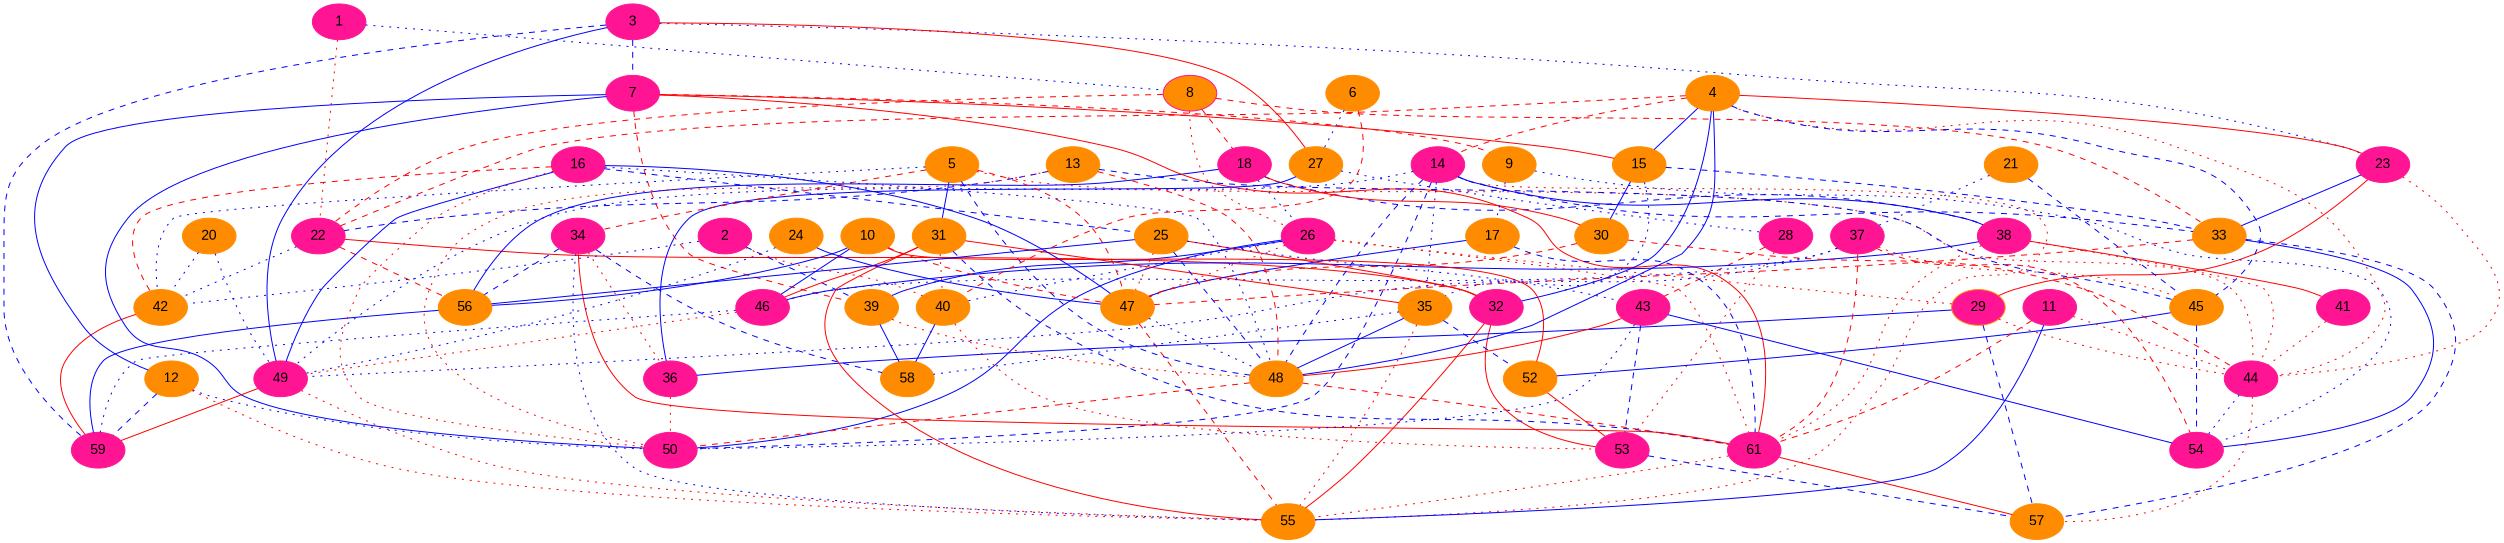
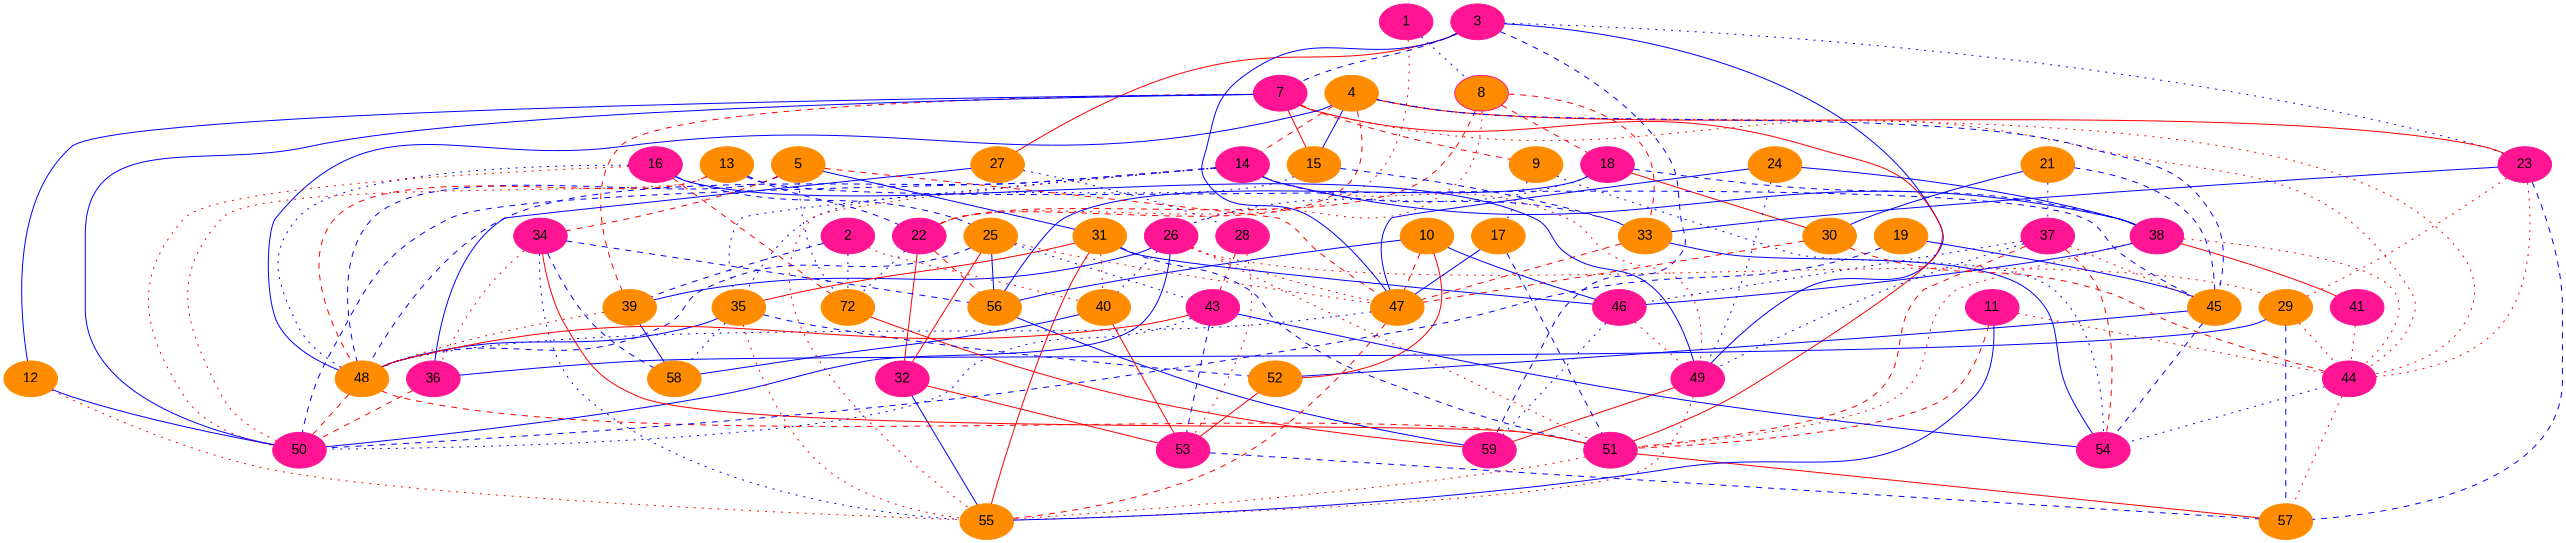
(1353, 93) -> none
none -> (1945, 184)
(869, 191) -> (1212, 124)
(1650, 195) -> (1673, 133)
(688, 196) -> (1573, 221)
(1620, 200) -> (1979, 183)
(209, 236) -> none
none -> (1901, 236)
(1655, 255) -> none
(2165, 274) -> (2409, 241)
(835, 278) -> (1344, 280)
(161, 307) -> (848, 307)
(1978, 307) -> (2286, 307)
(1409, 411) -> (945, 450)
(135, 415) -> none
(670, 415) -> (366, 415)
(2404, 423) -> (2545, 431)
(416, 433) -> (162, 421)
(1293, 437) -> (1145, 381)
(1754, 450) -> (1610, 450)
